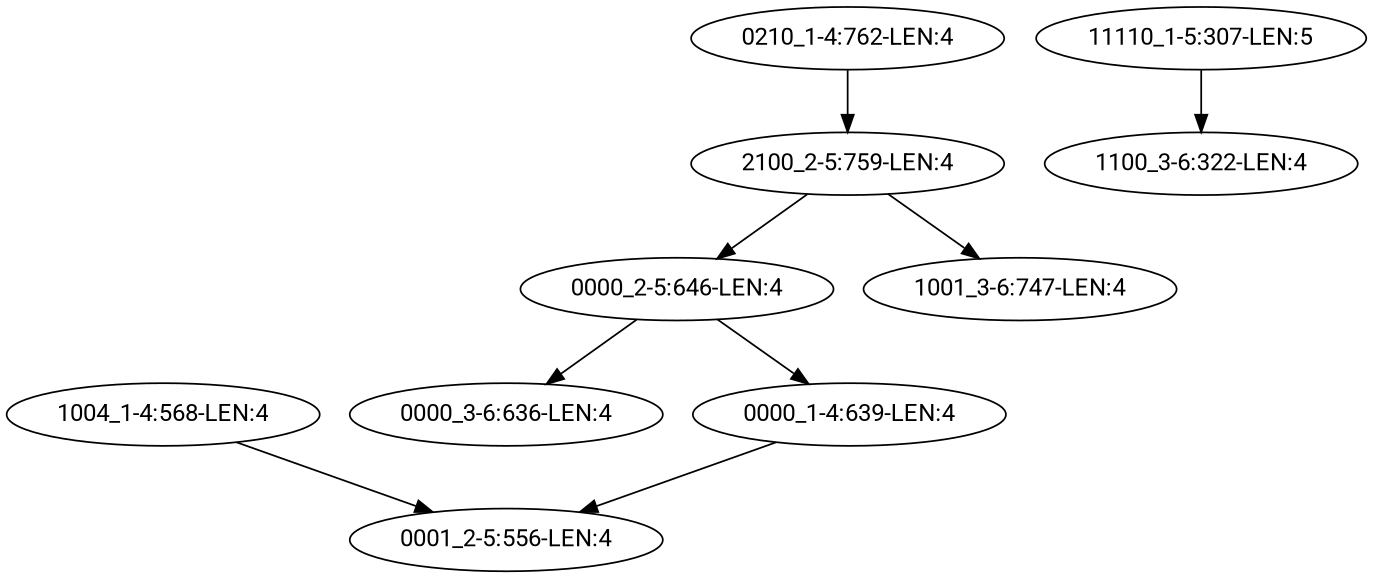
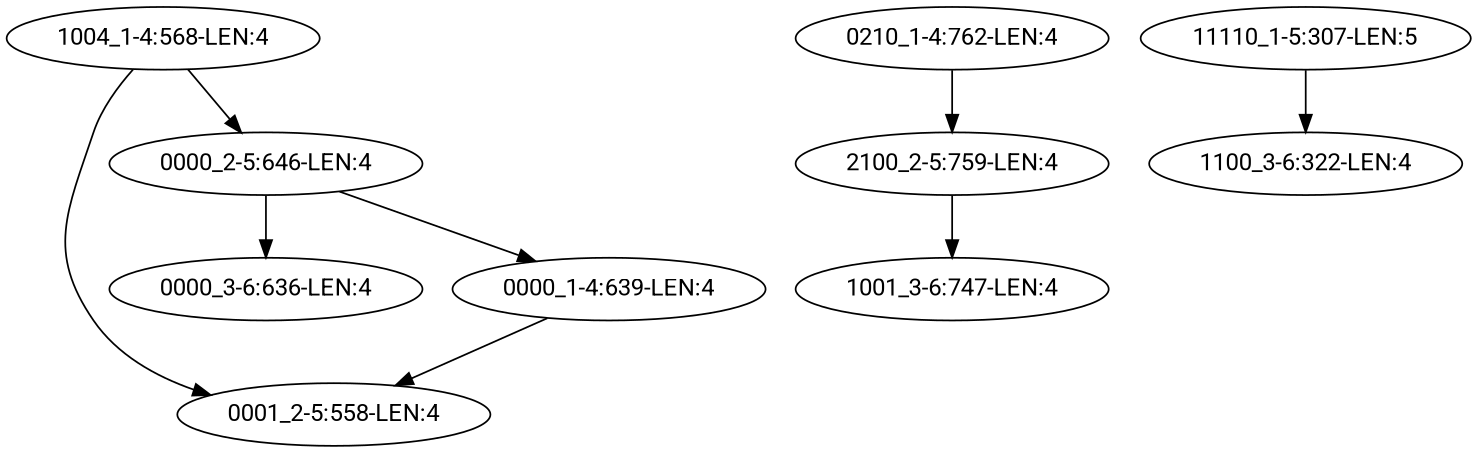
(770, 221) -> (209, 94)
(506, 540) -> (334, 415)
